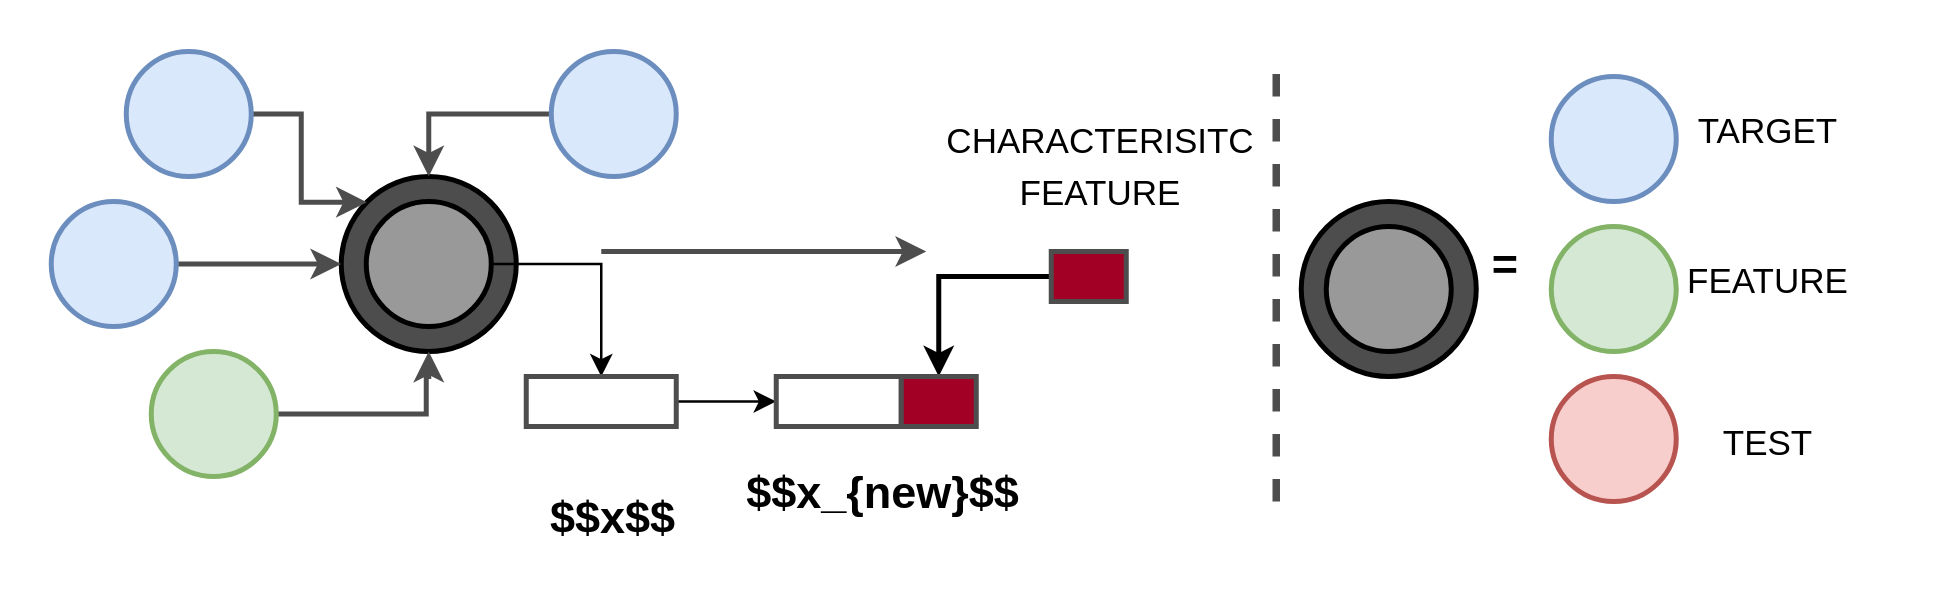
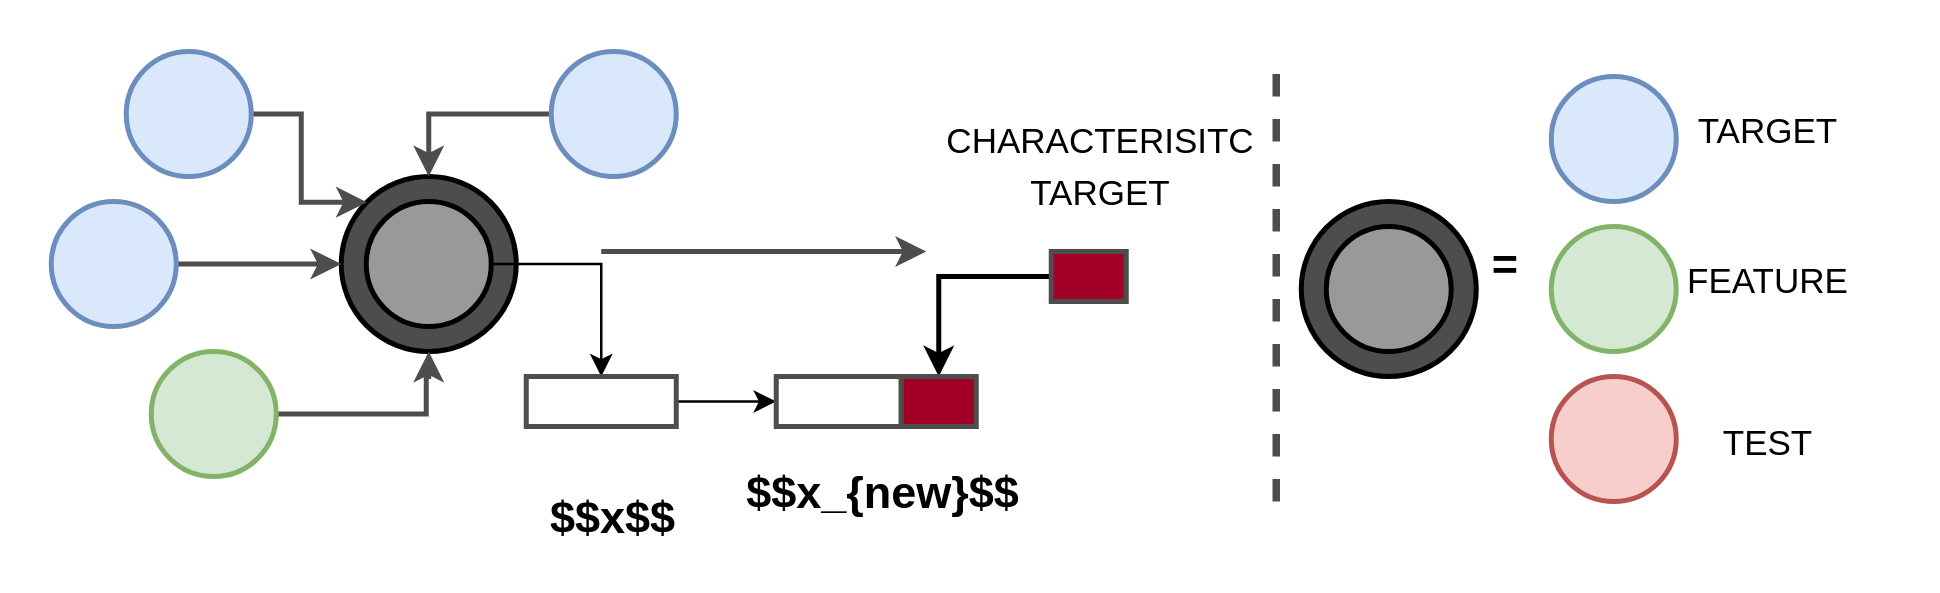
(1101, 164) -> (1101, 164)
